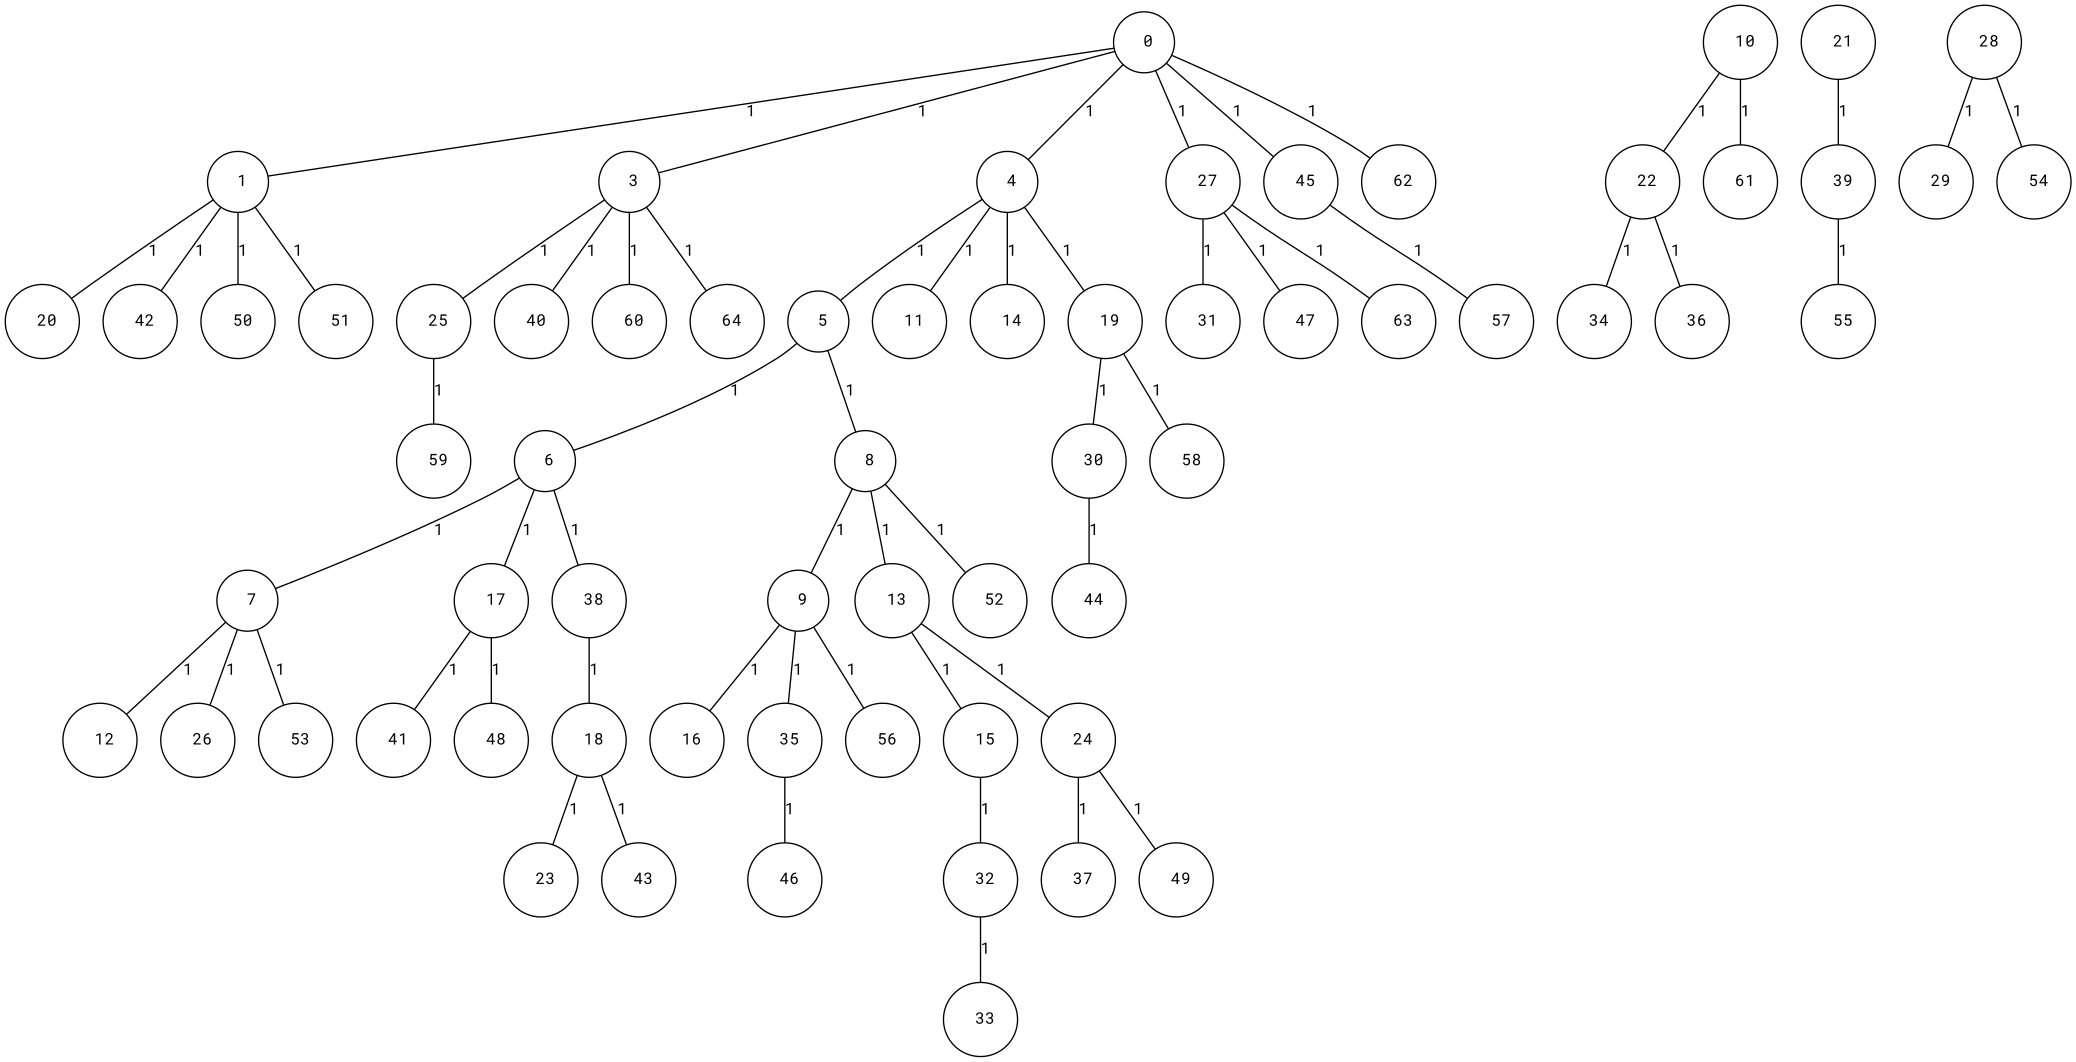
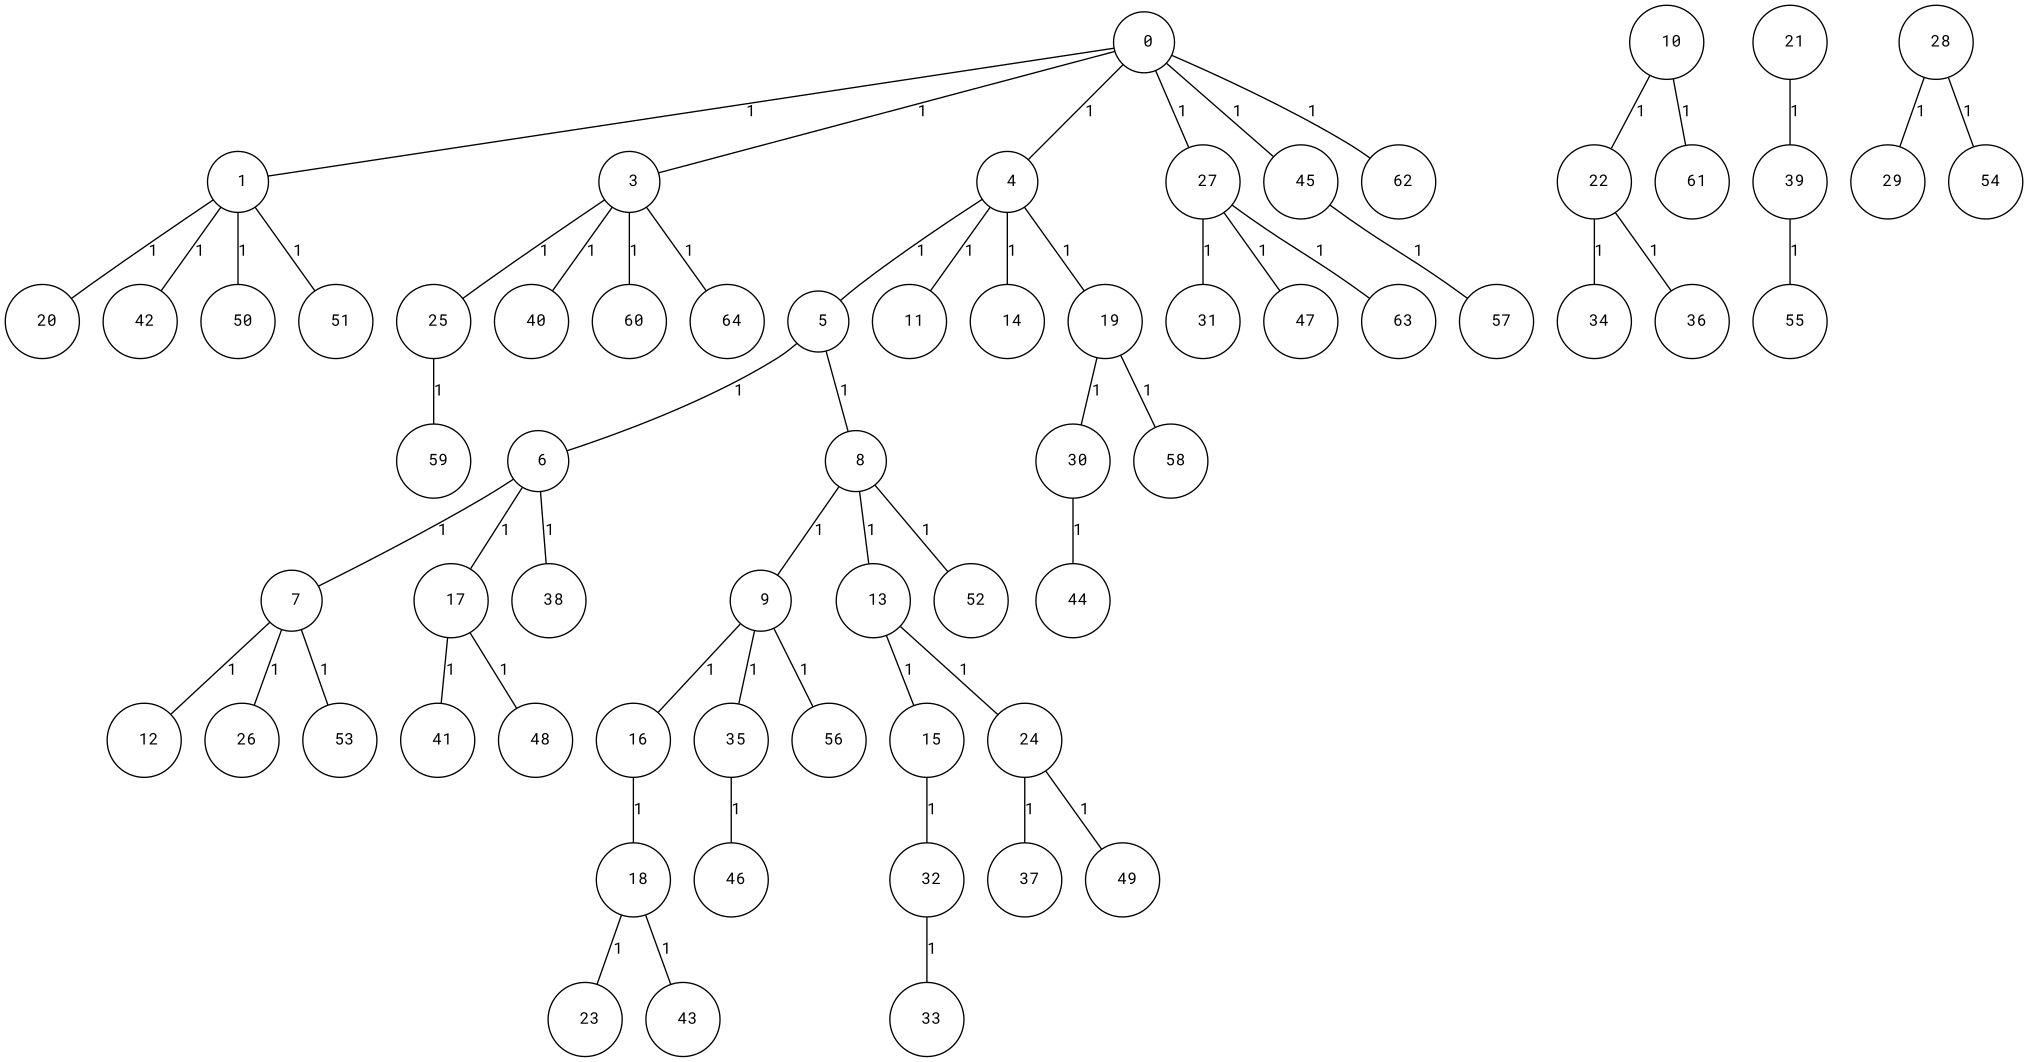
(589, 671) -> (633, 810)
